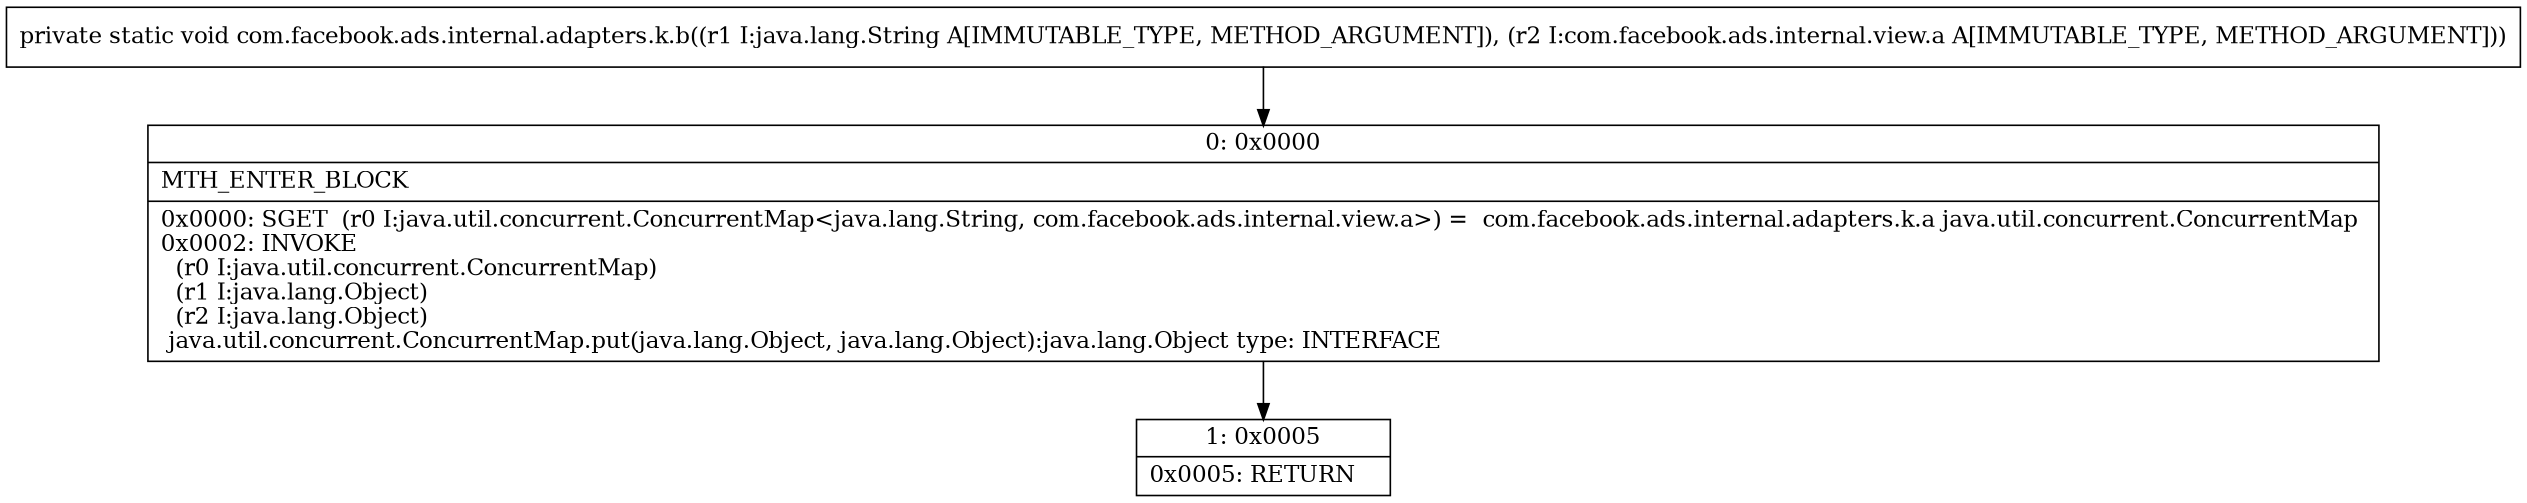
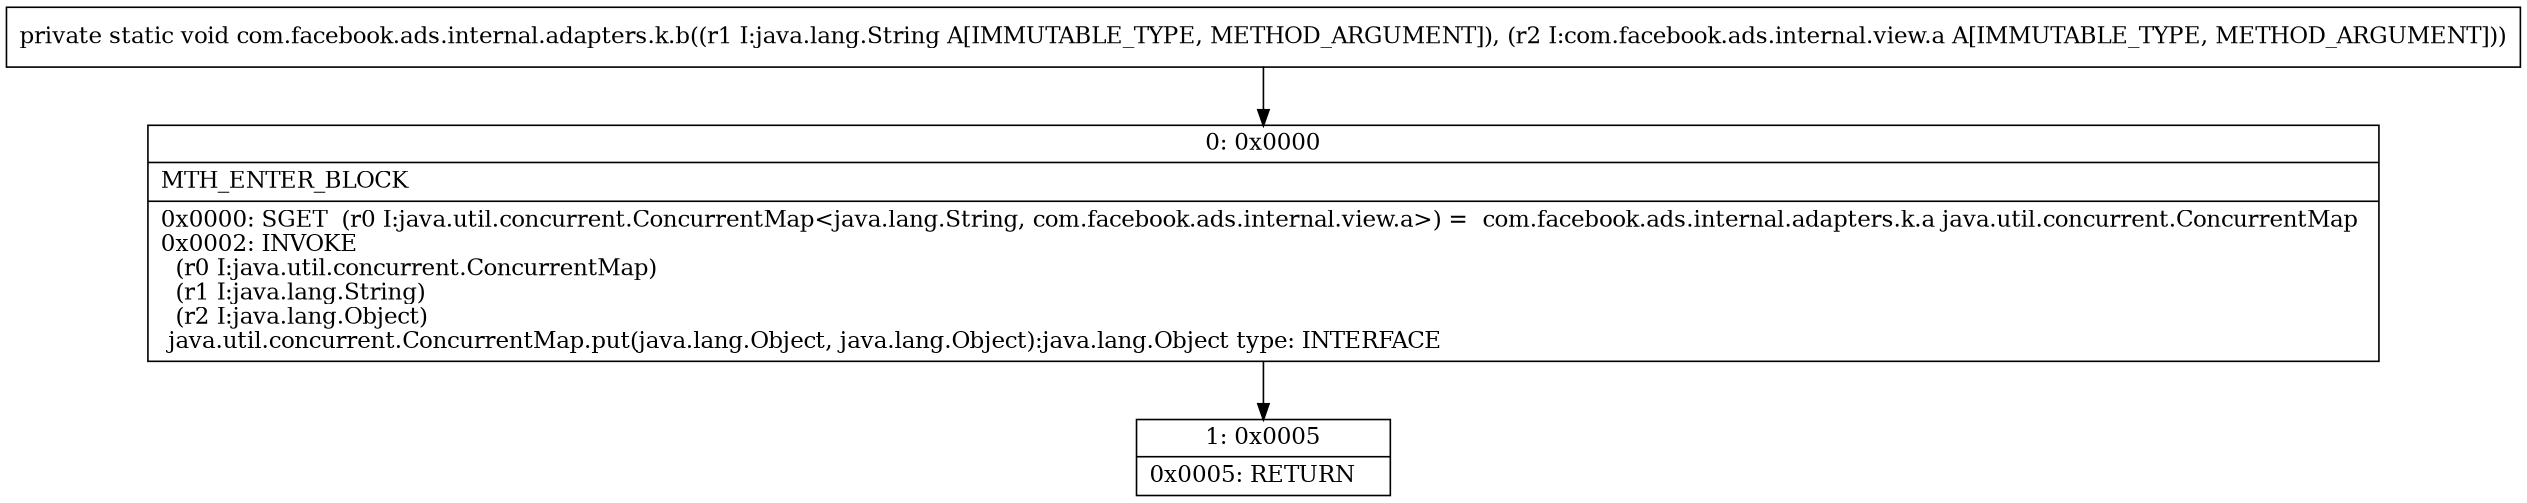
(295, 293) -> (293, 293)
